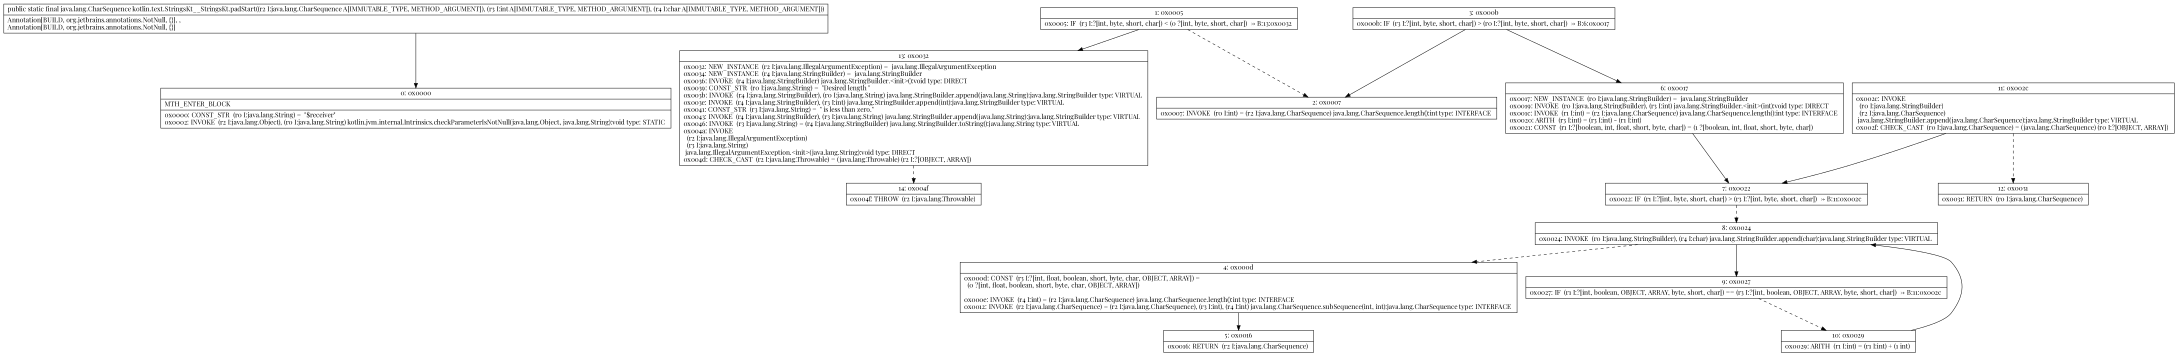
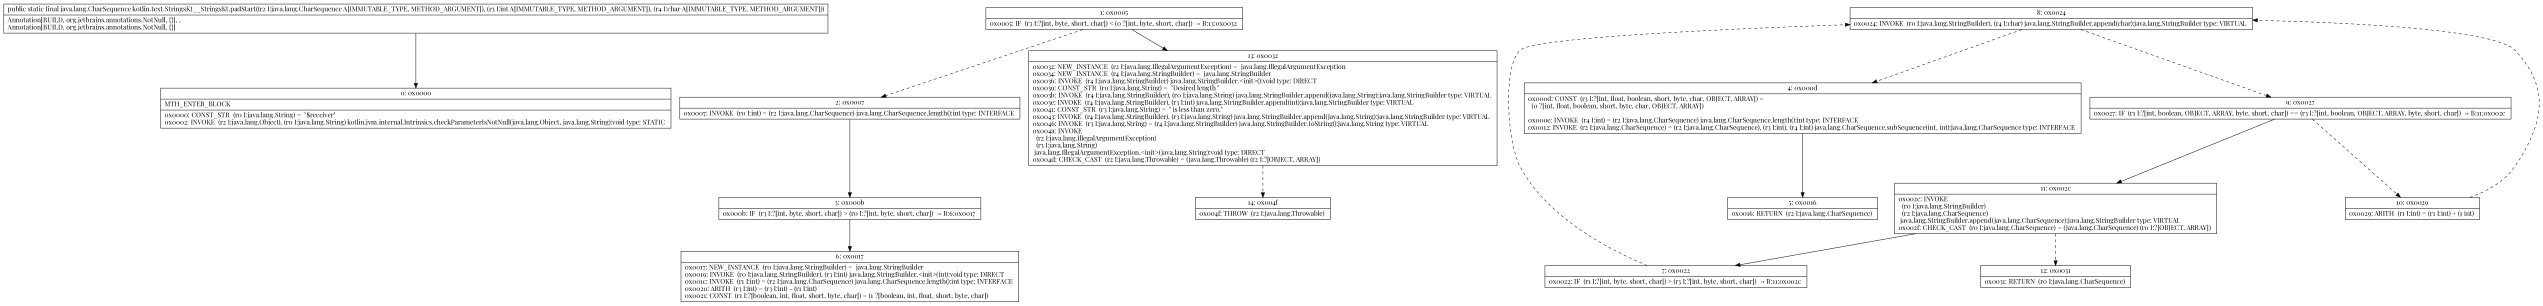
(1407, 62) -> (850, 156)
none -> (2198, 150)
(1709, 156) -> none
(1736, 258) -> (2174, 63)
(1958, 271) -> (2479, 37)
